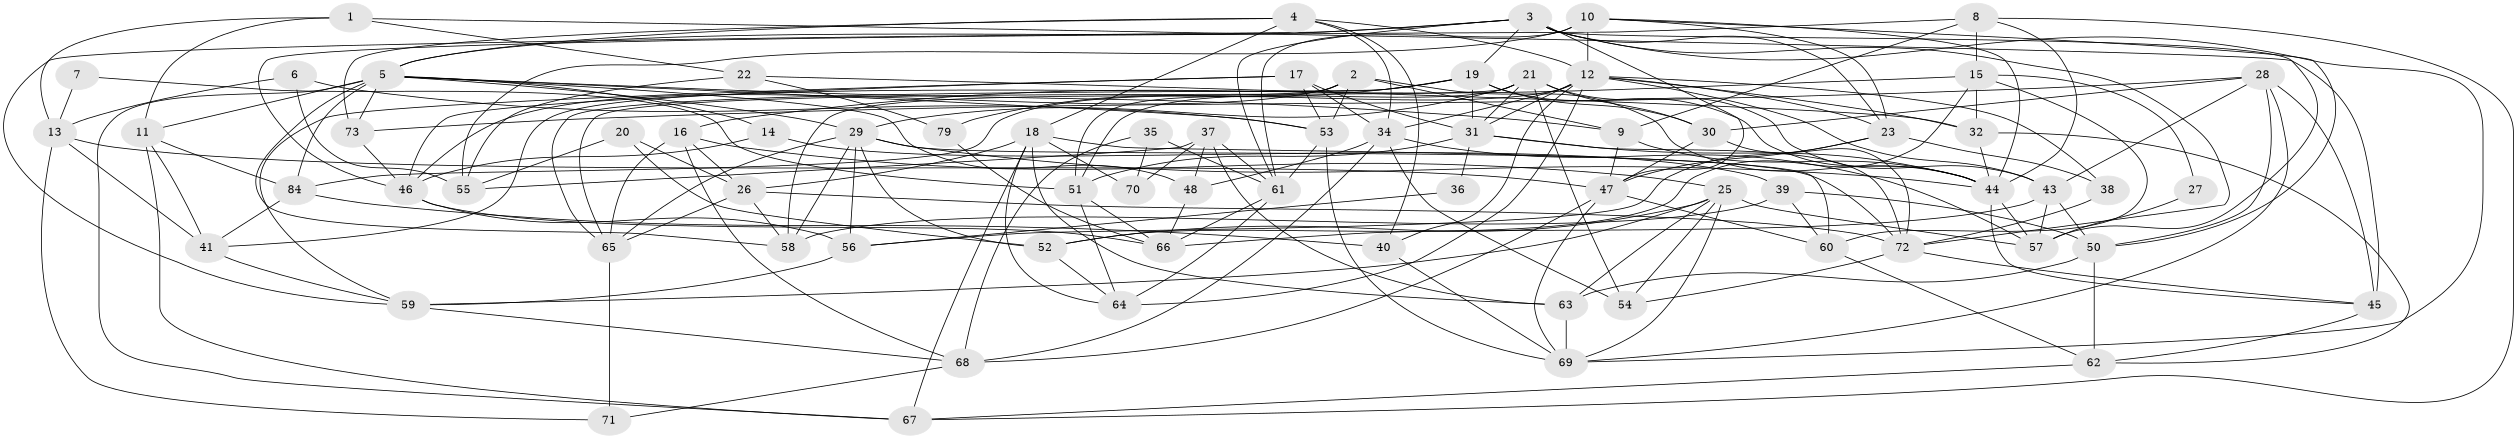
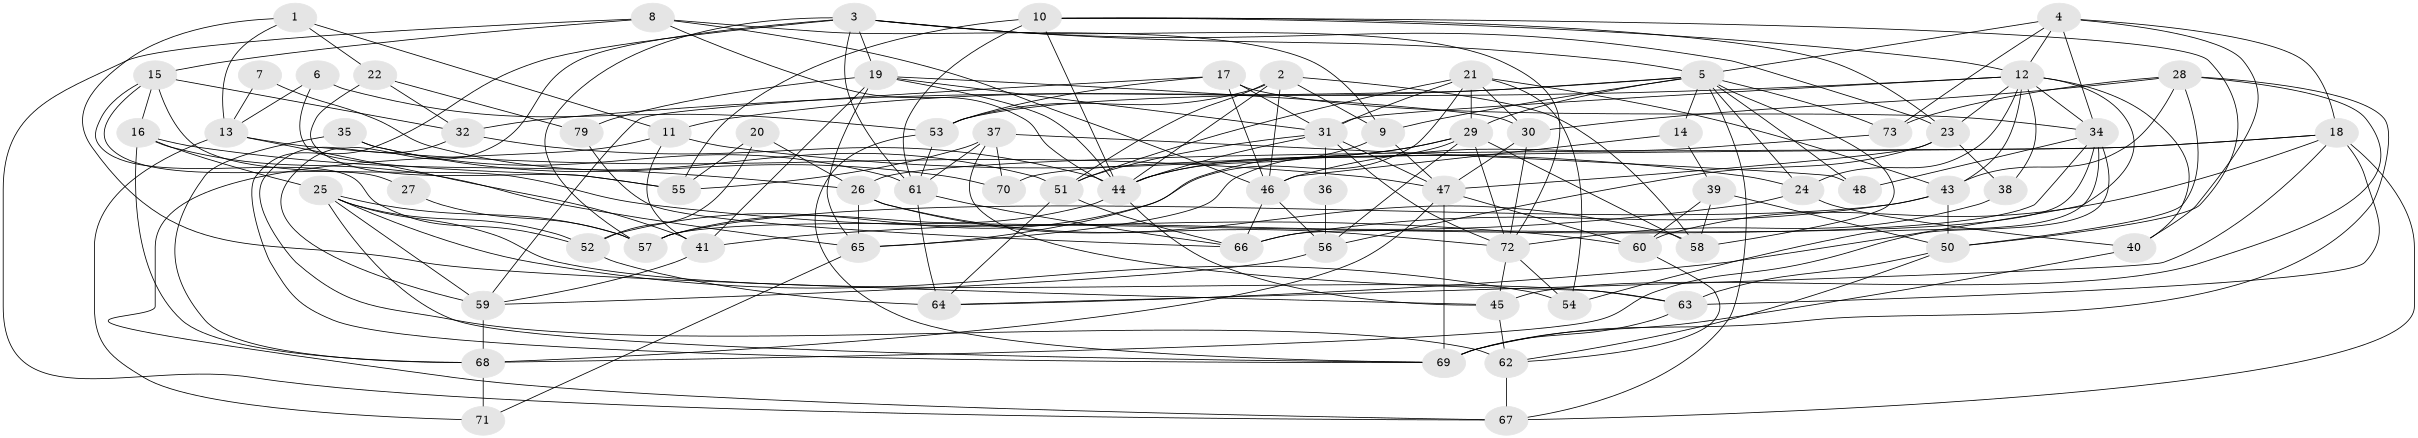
(1744, 135) -> (1402, 170)
(295, 190) -> (1802, 190)
(1175, 224) -> (1696, 232)
